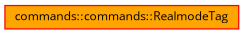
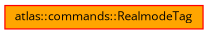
(122, 17) -> (104, 17)
